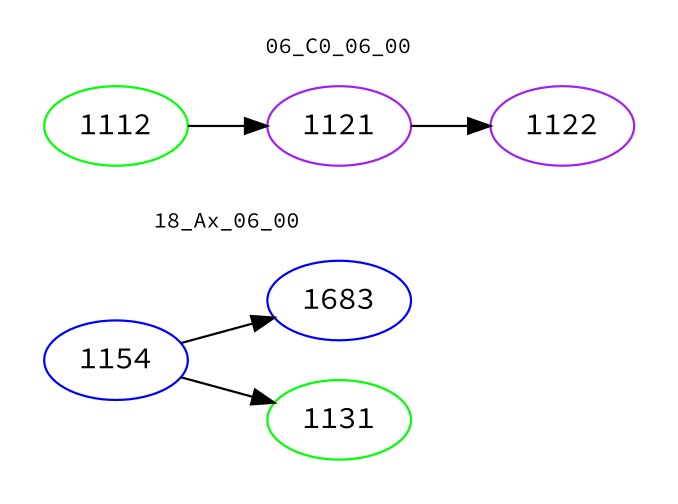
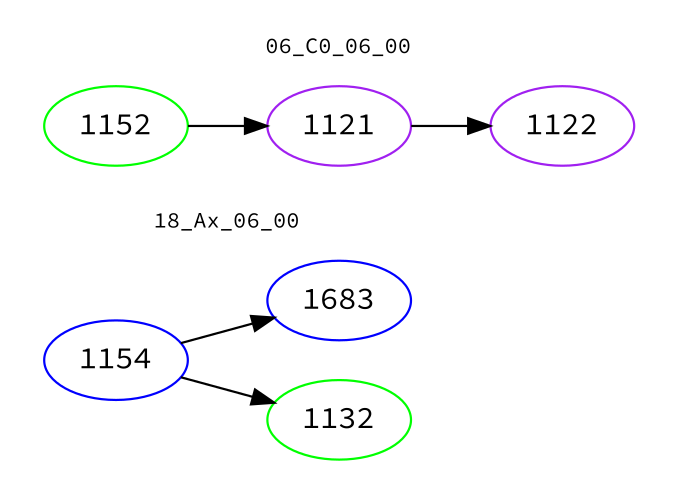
(116, 126) -> (116, 126)
(339, 420) -> (339, 420)
